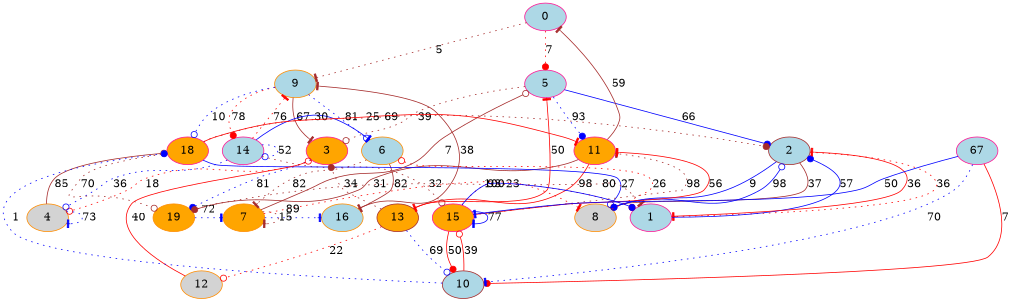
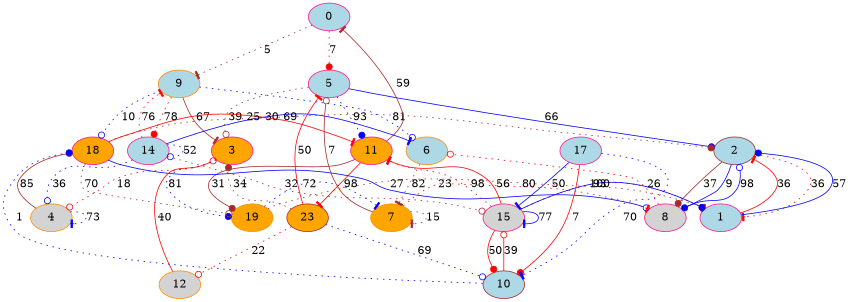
(977, 151) -> (581, 151)
(342, 218) -> none
(398, 218) -> (308, 218)
(453, 218) -> (504, 218)
(595, 218) -> (665, 218)
